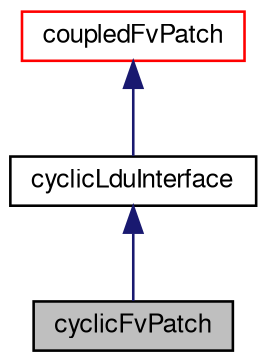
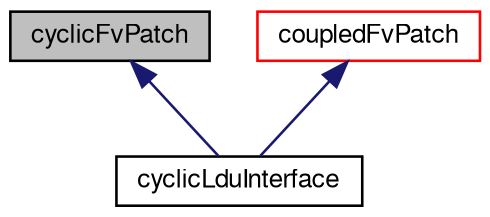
(133, 267) -> (184, 118)
